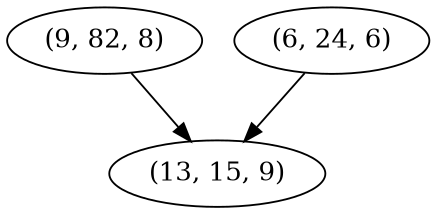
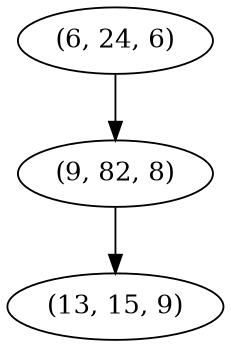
(281, 100) -> (115, 98)
